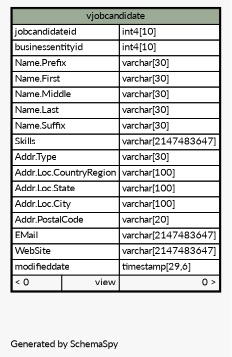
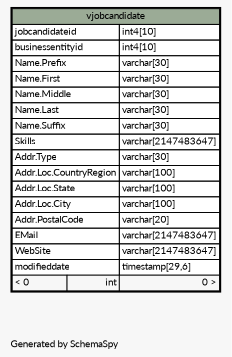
(106, 283) -> (111, 283)
